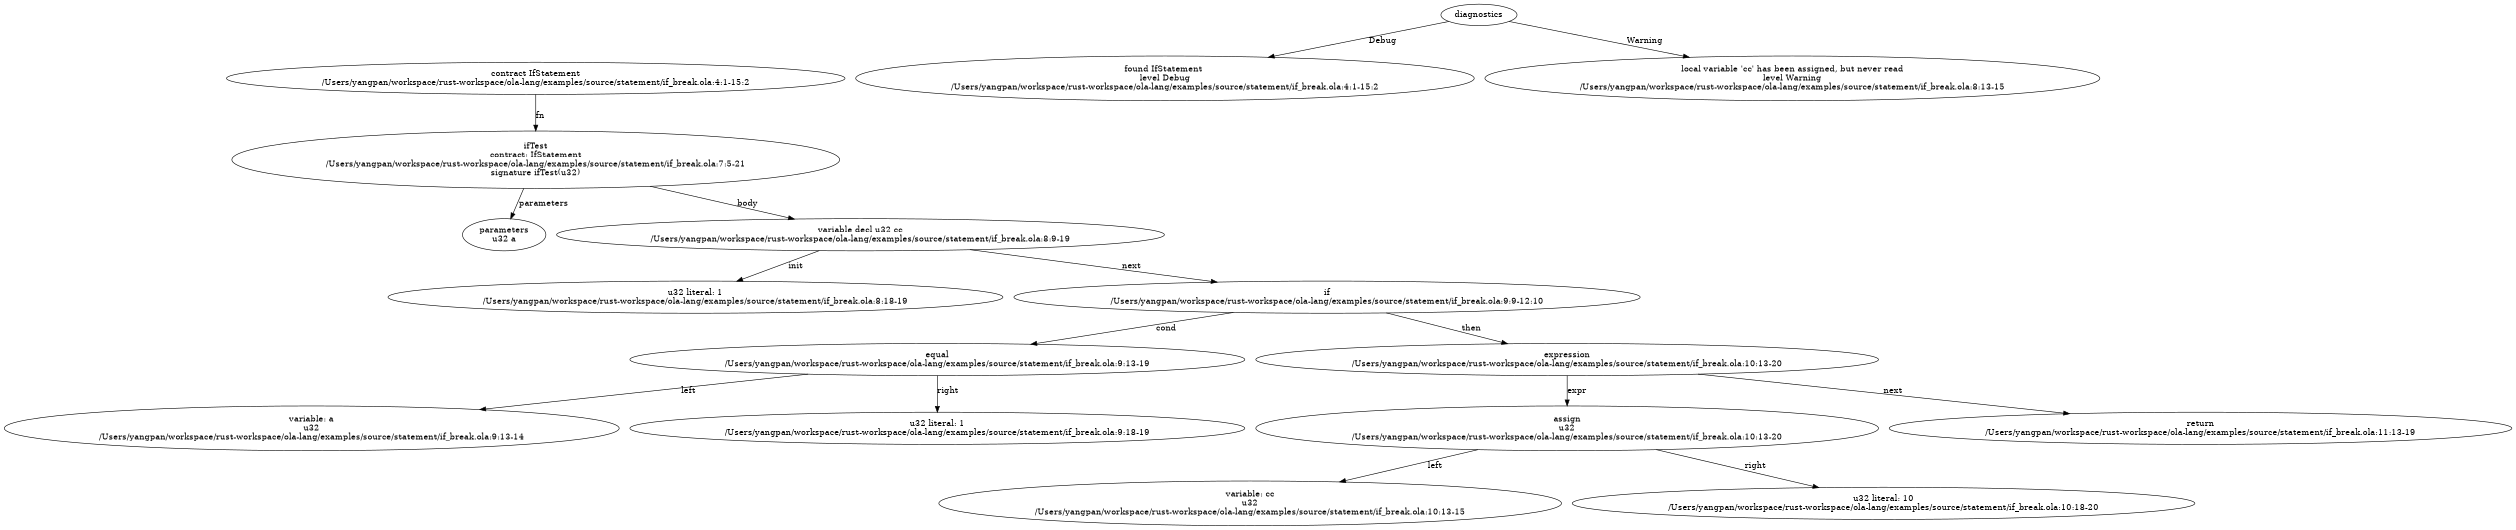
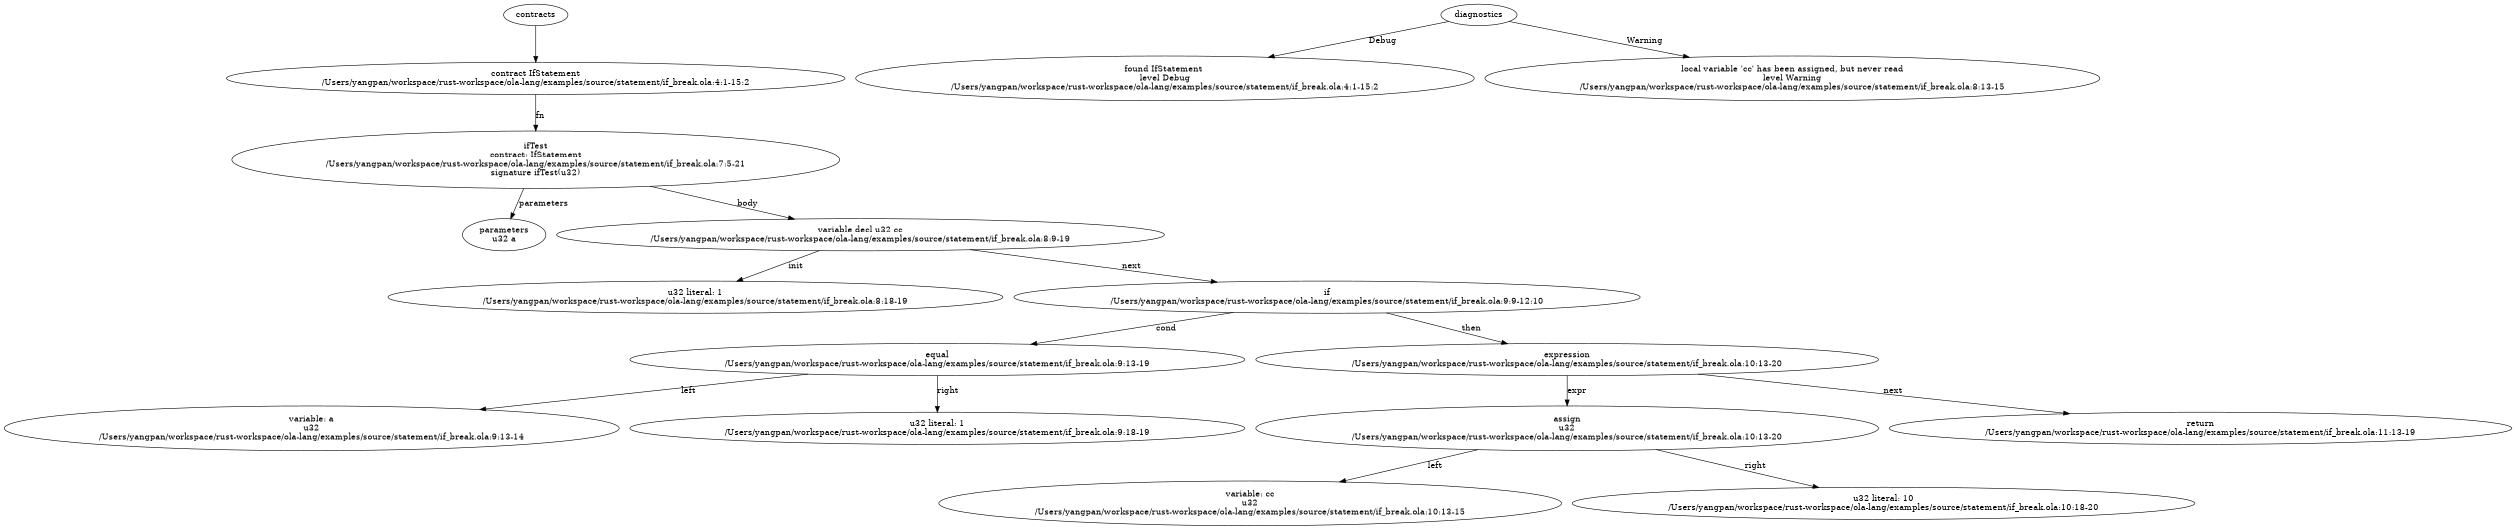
none -> (536, 15)
